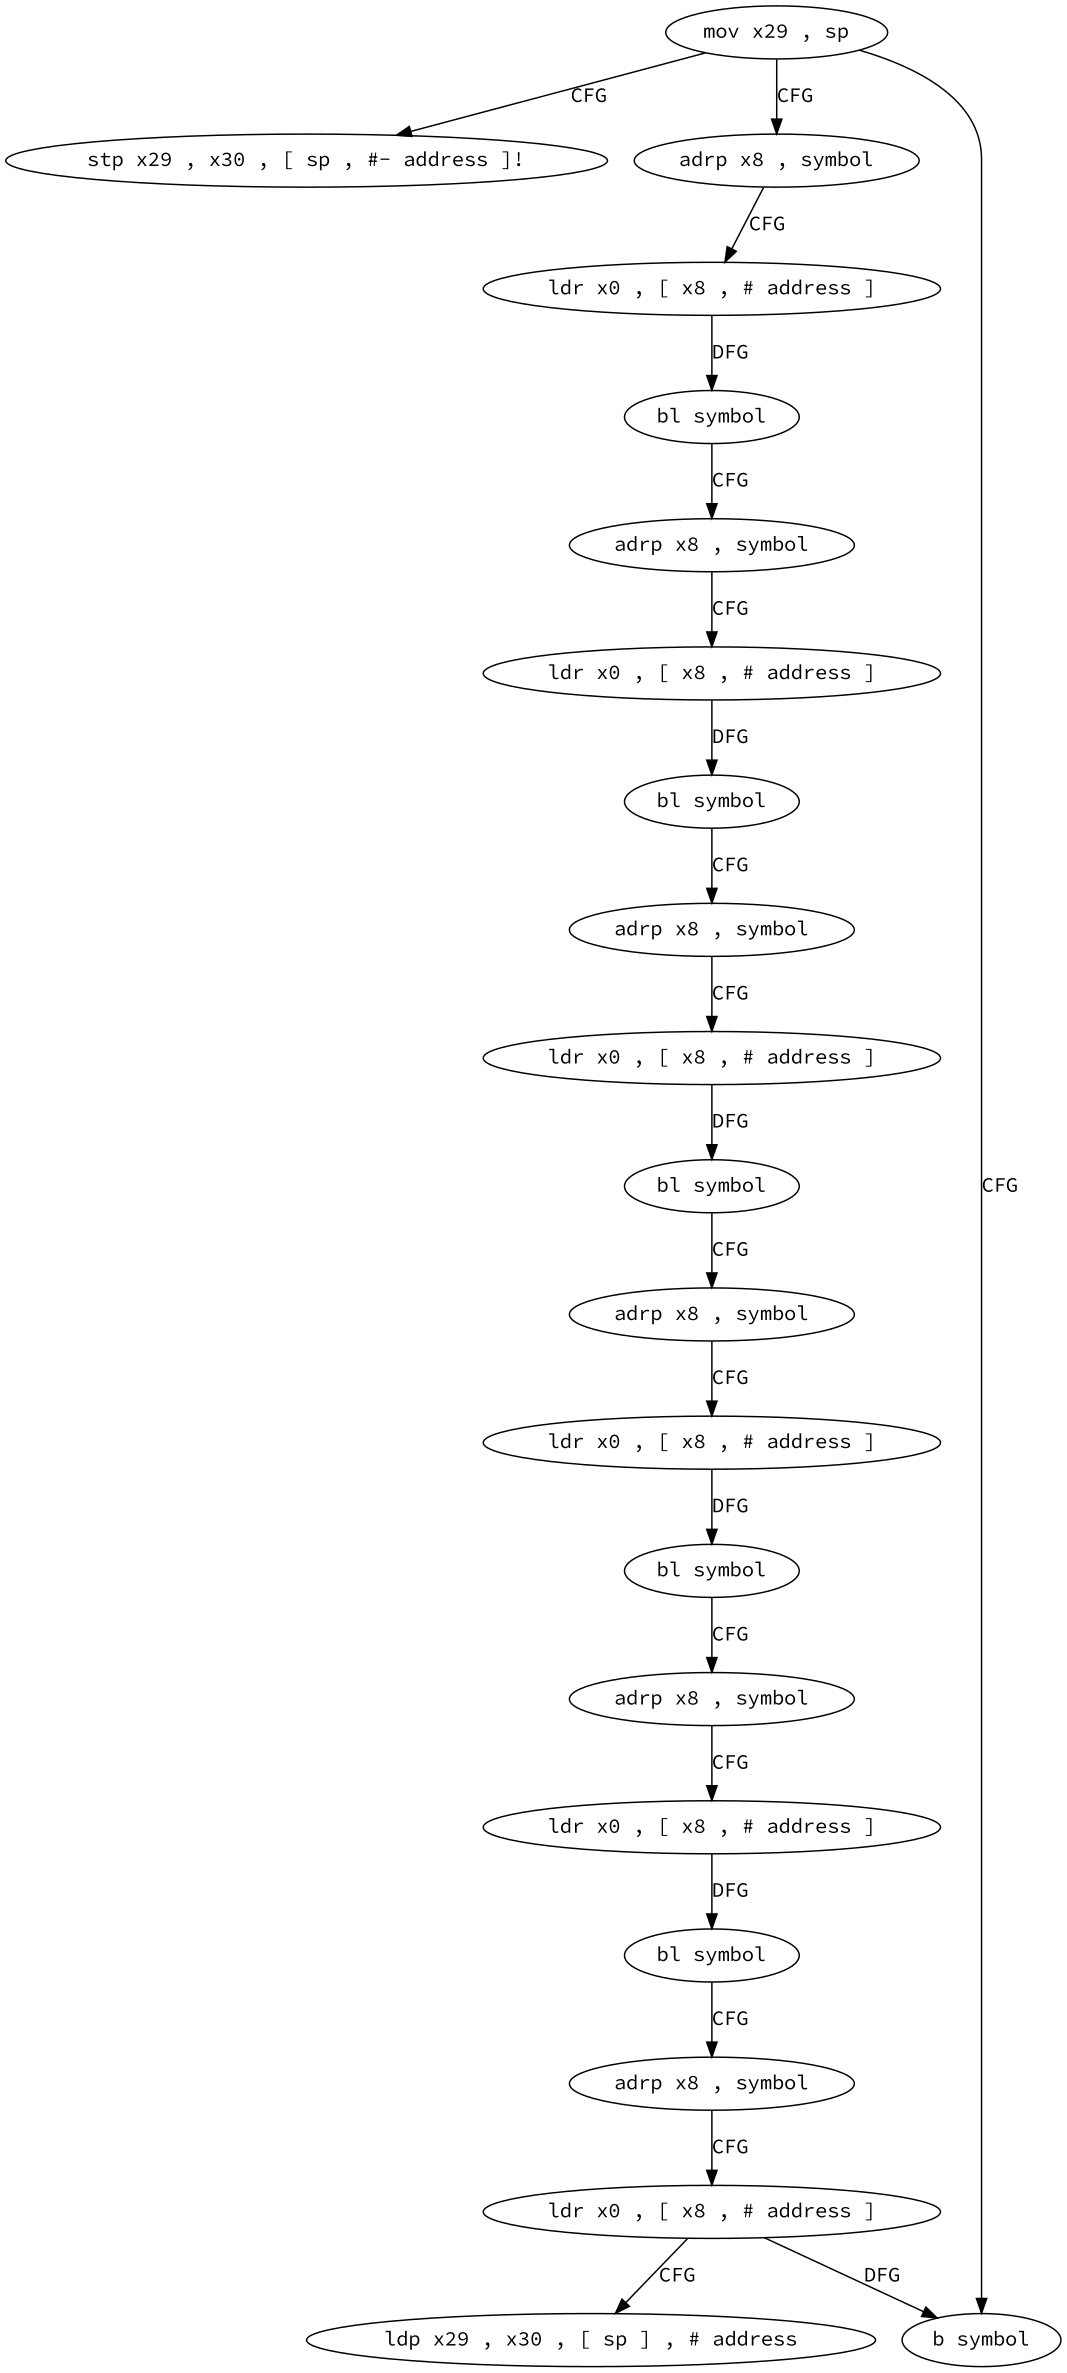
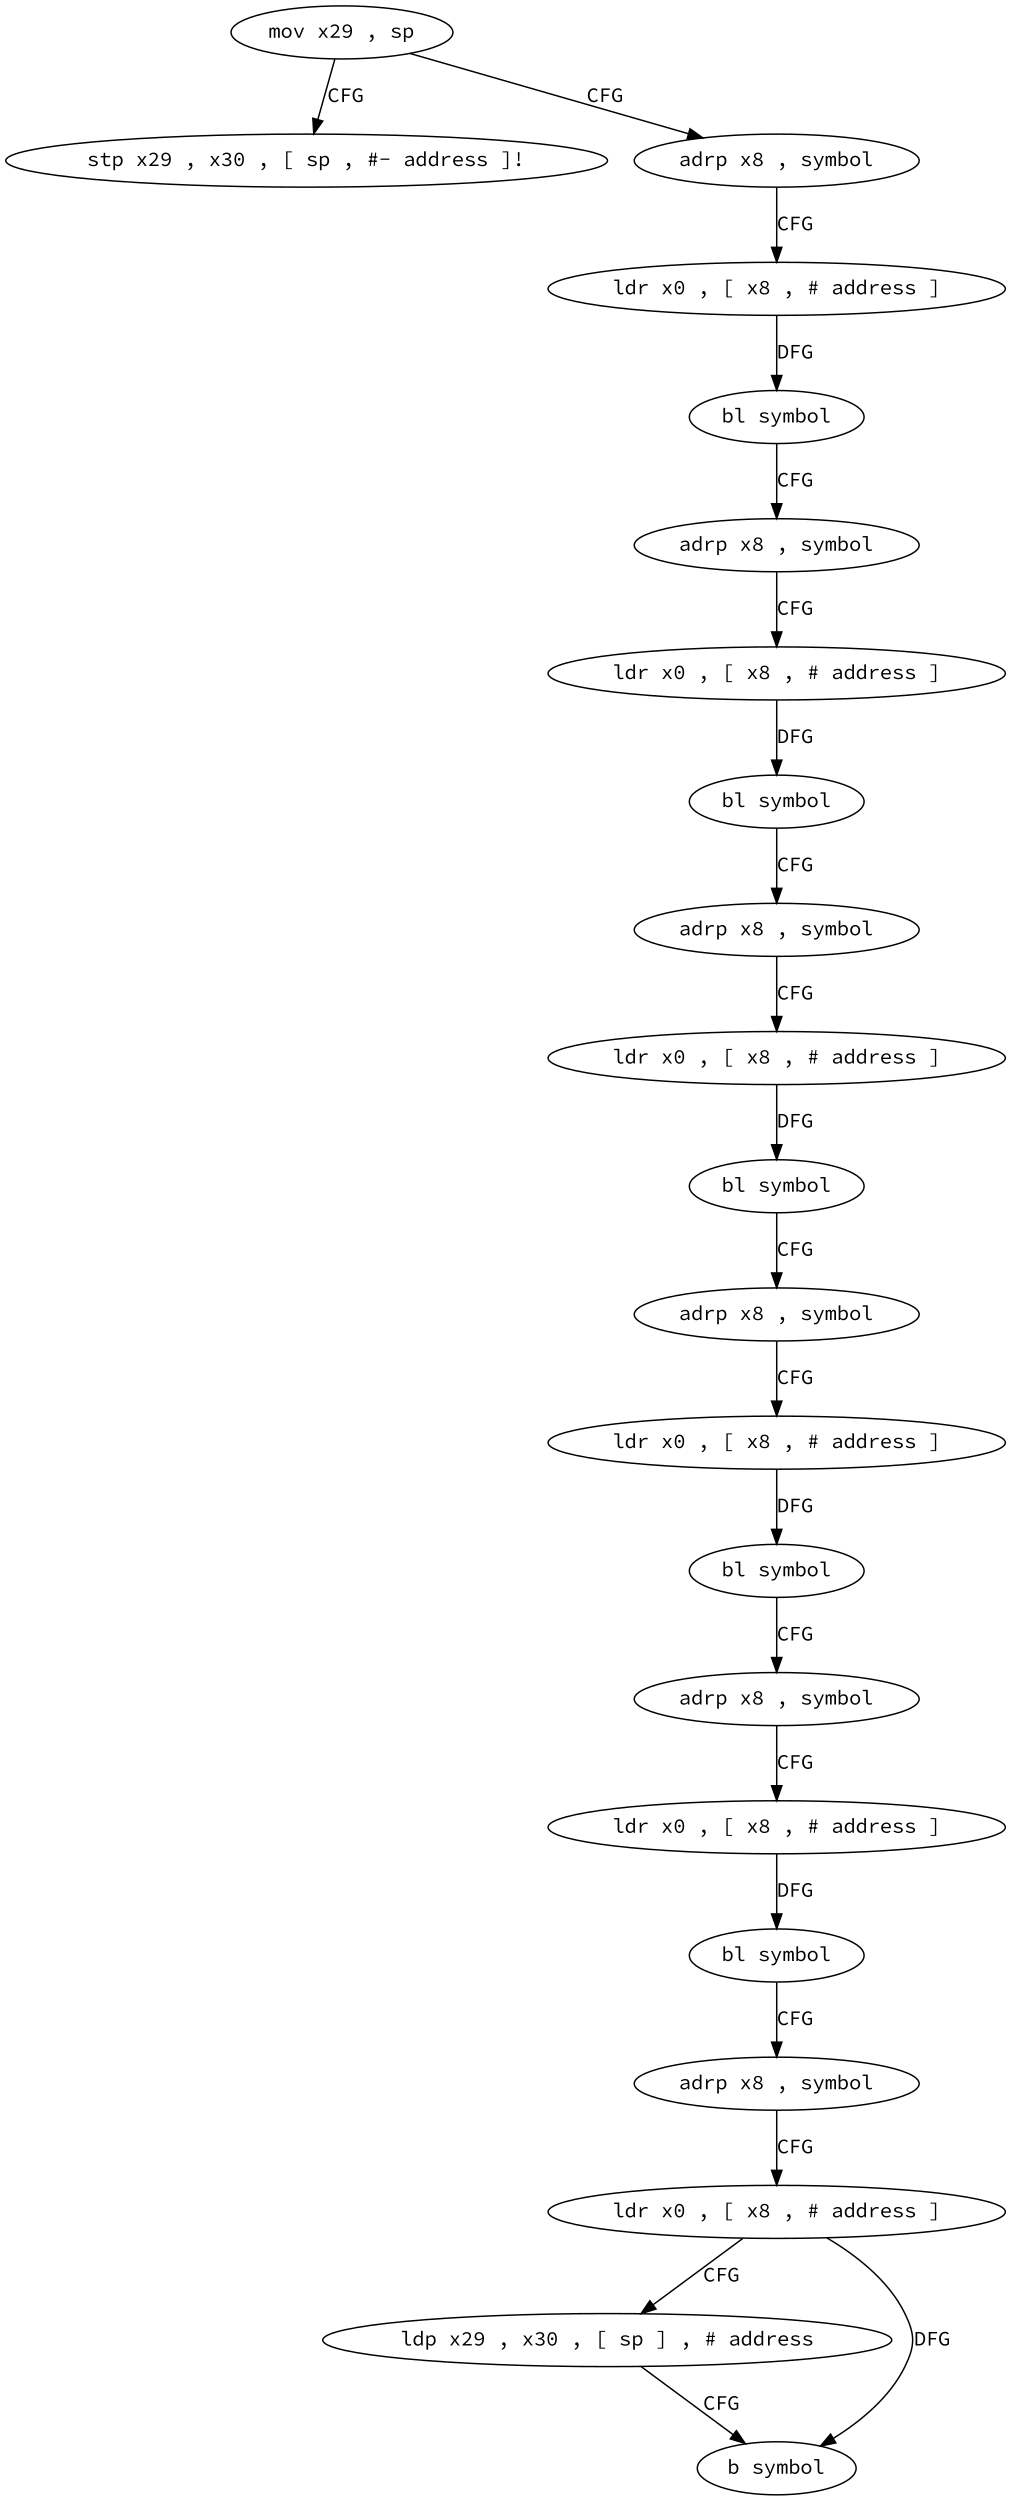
(982, 1141) -> (687, 2401)
